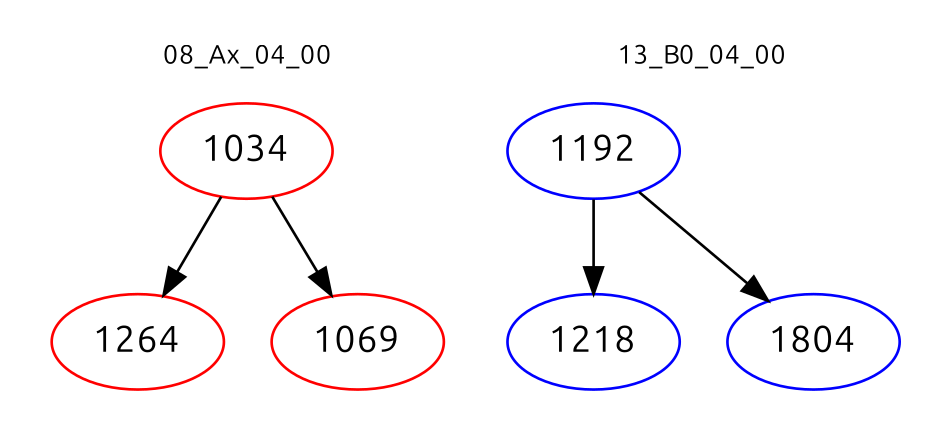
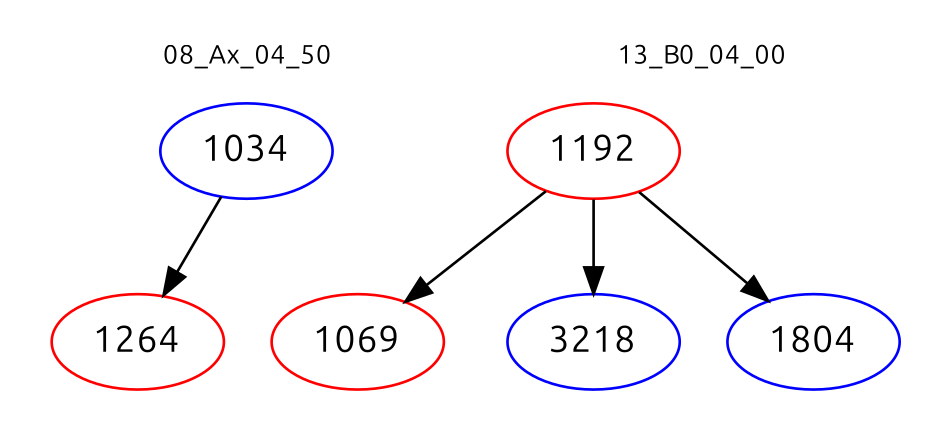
(248, 57) -> (248, 57)
(246, 151) -> (246, 151)
(594, 151) -> (594, 151)
(295, 234) -> (501, 226)
(594, 342) -> (594, 342)
